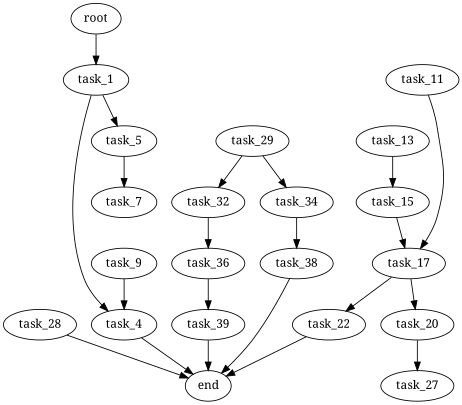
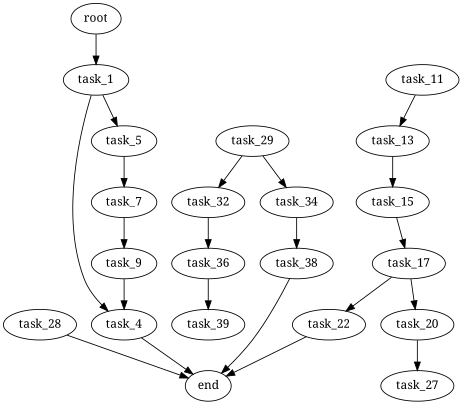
(443, 169) -> (409, 107)
none -> (124, 229)
(208, 351) -> none
